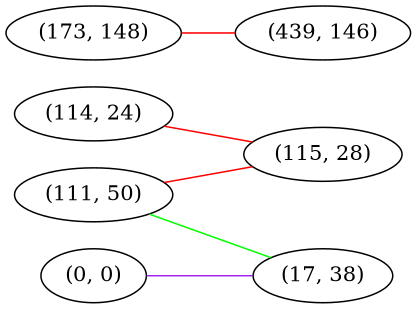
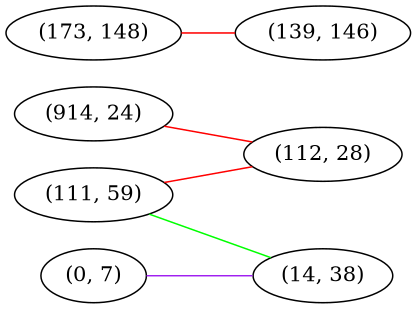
(323, 33) -> (323, 33)
(94, 114) -> (94, 114)
(323, 154) -> (323, 154)
(94, 195) -> (94, 195)
(94, 276) -> (94, 276)
(323, 276) -> (323, 276)
